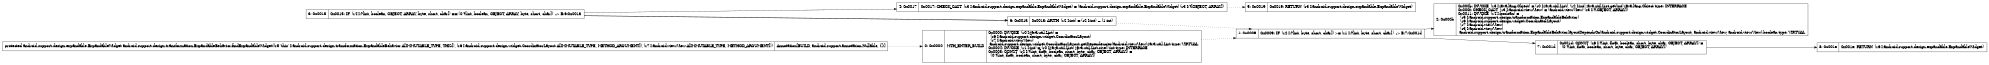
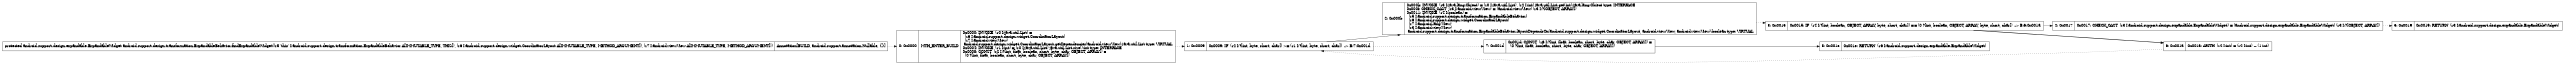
none -> (1760, 23)
(1481, 25) -> (1429, 24)
(1479, 41) -> (1427, 46)
